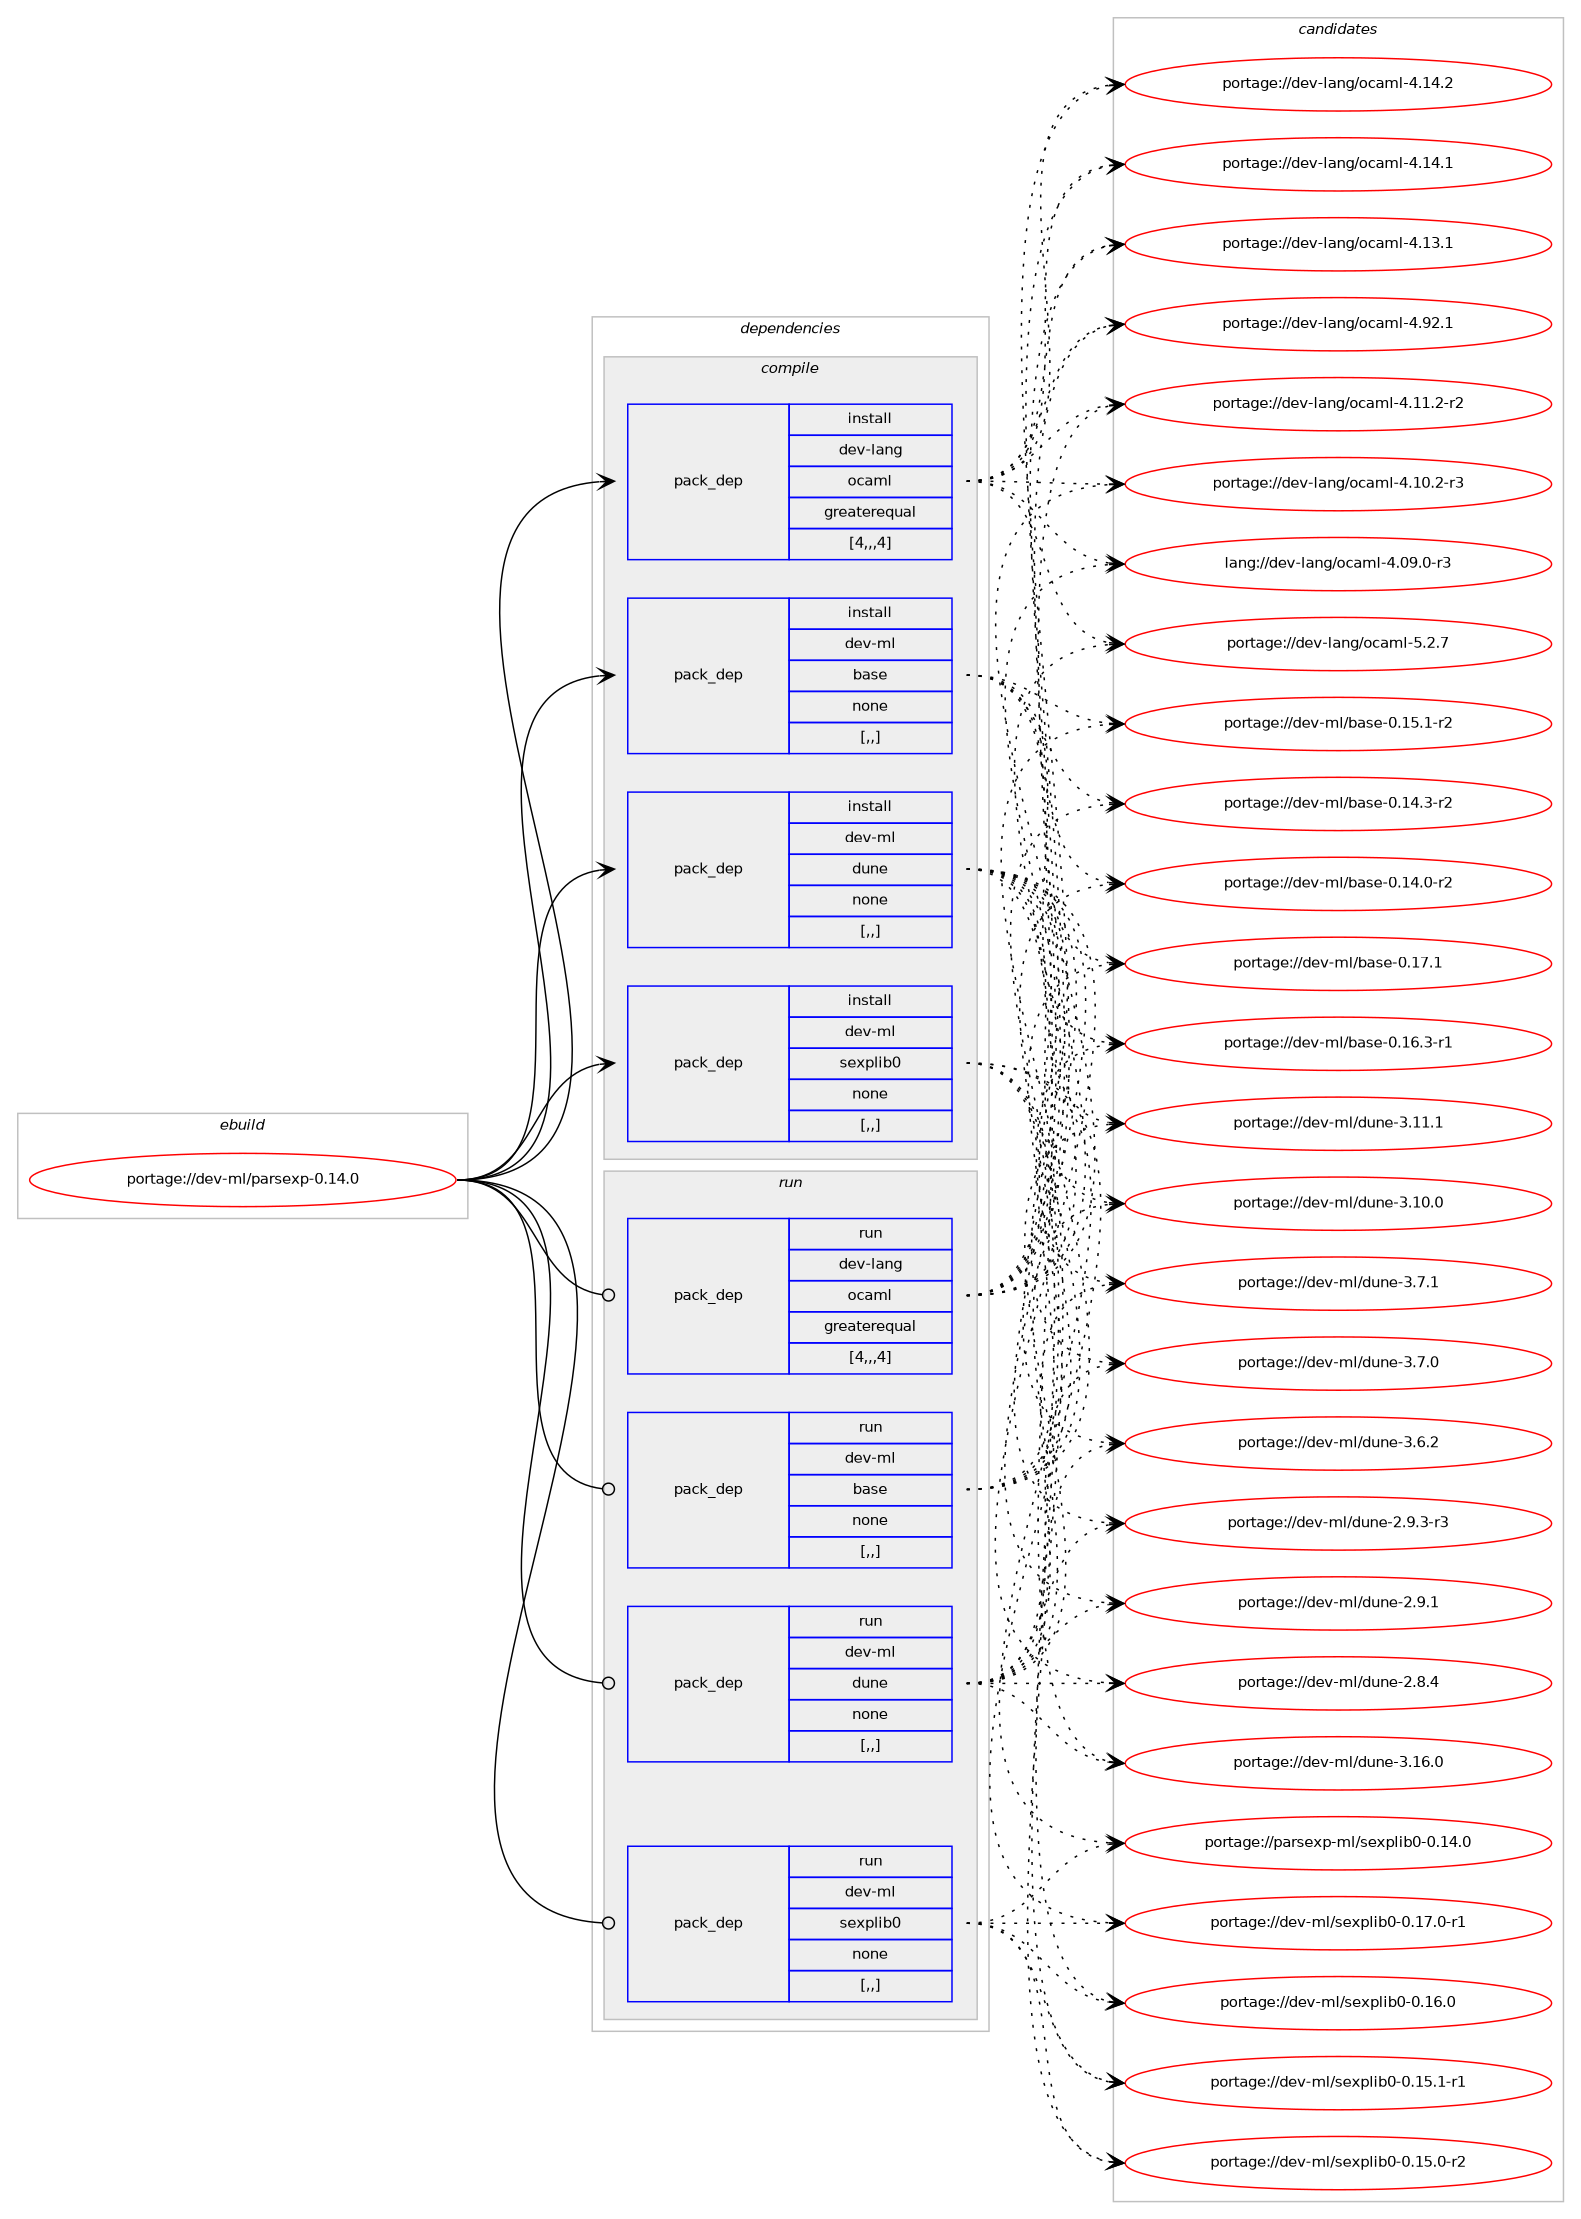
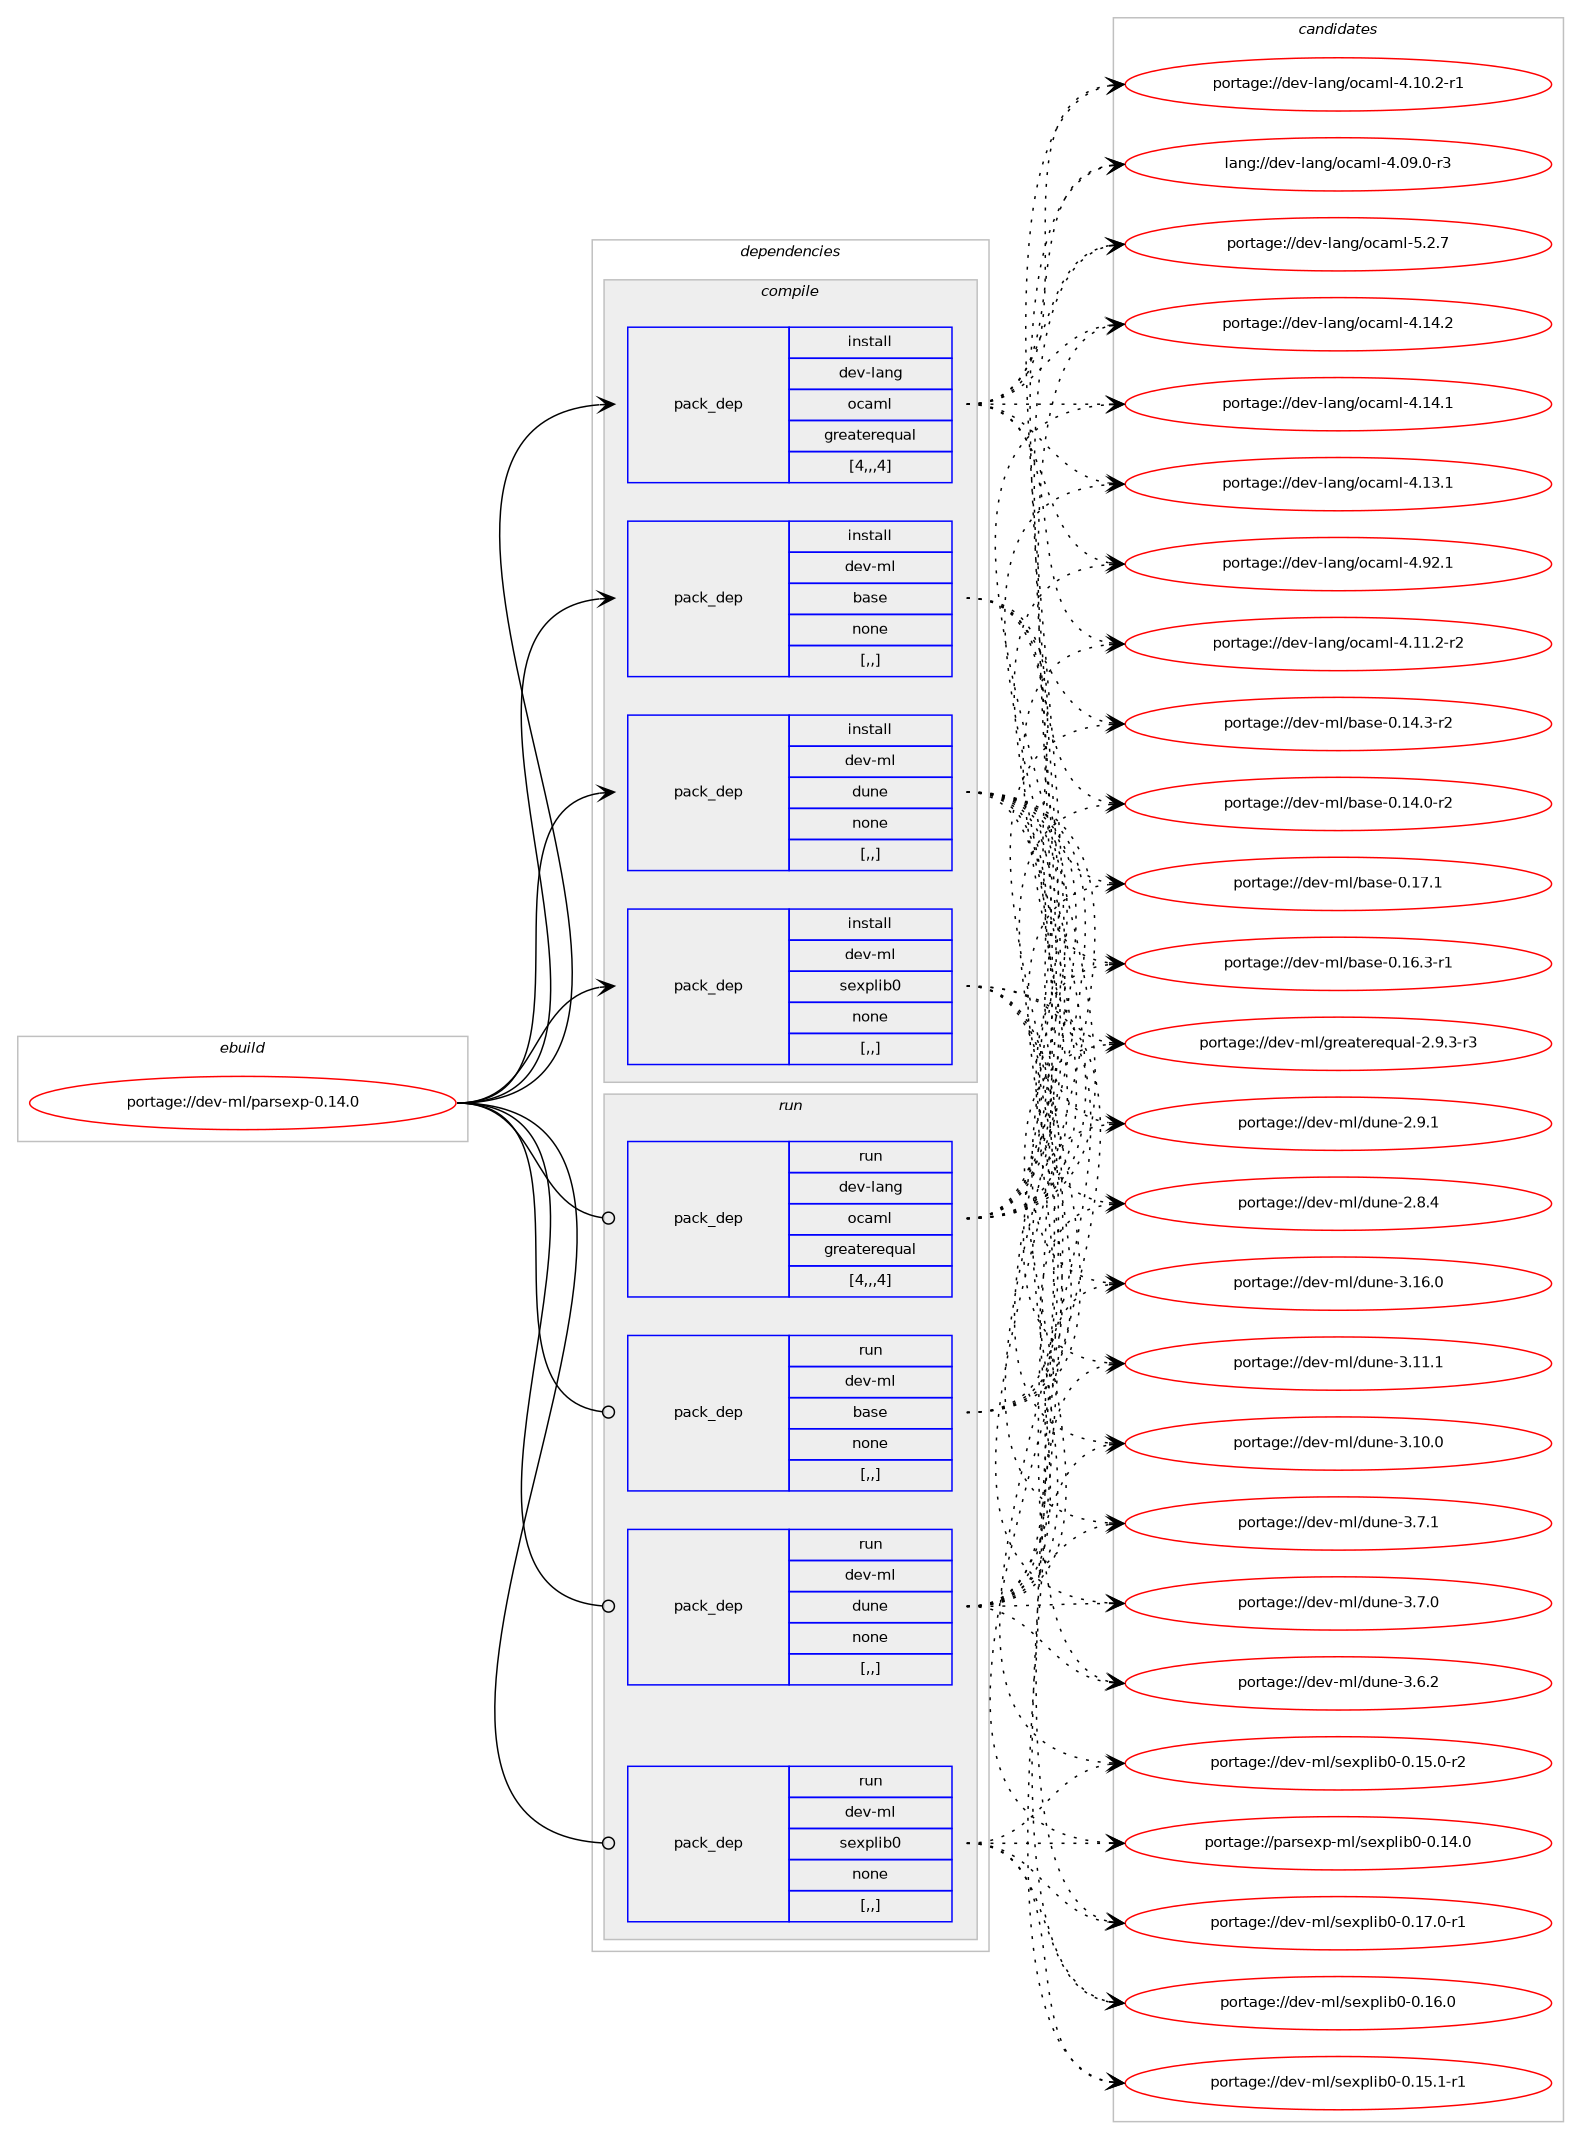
(1338, 484) -> (1338, 84)
(1338, 724) -> none
(1338, 1523) -> (1338, 1044)
